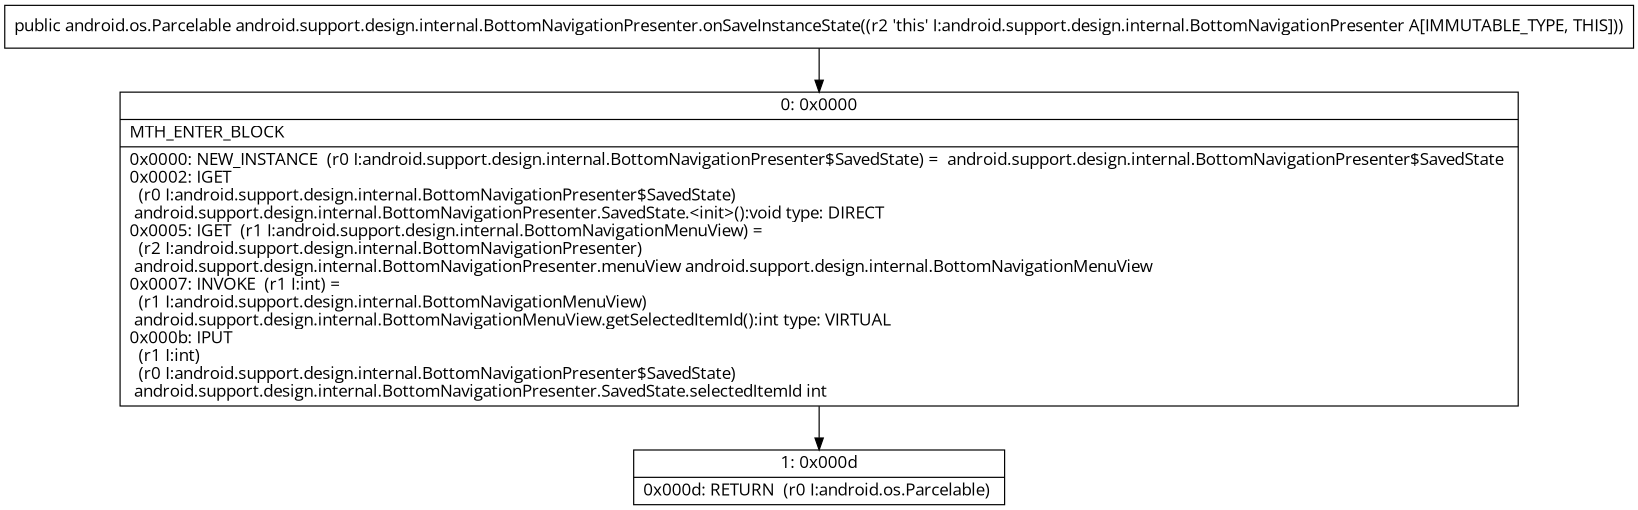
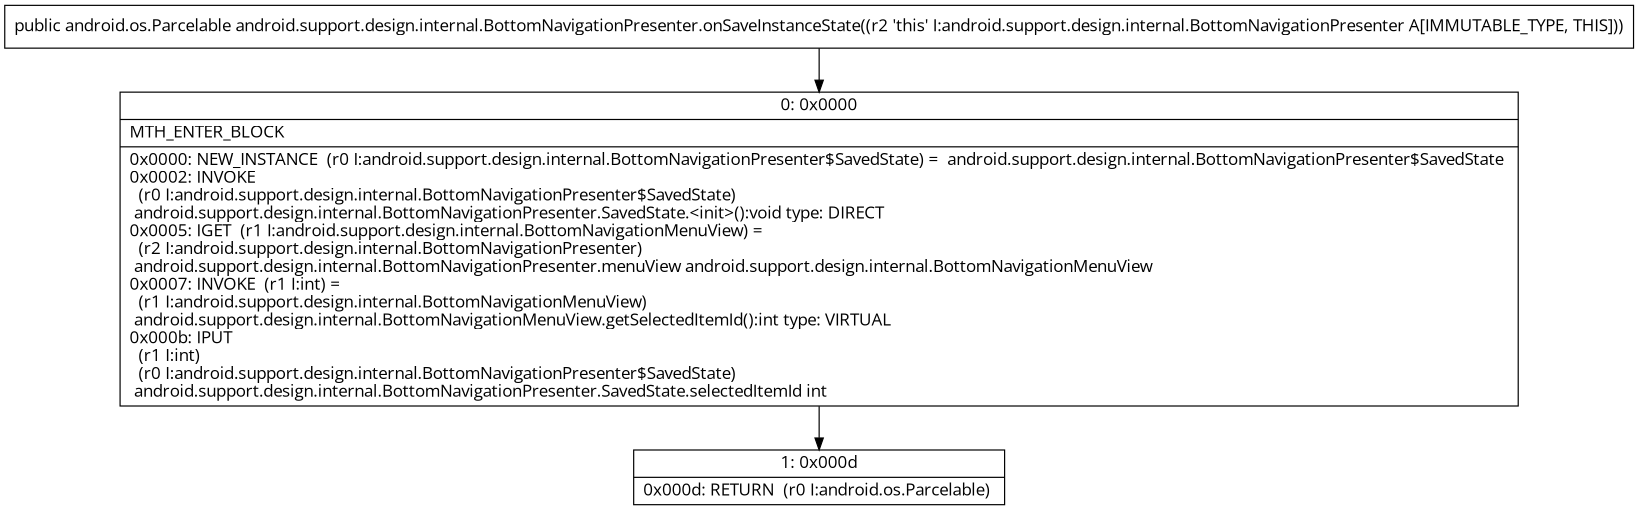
(185, 178) -> (197, 178)
